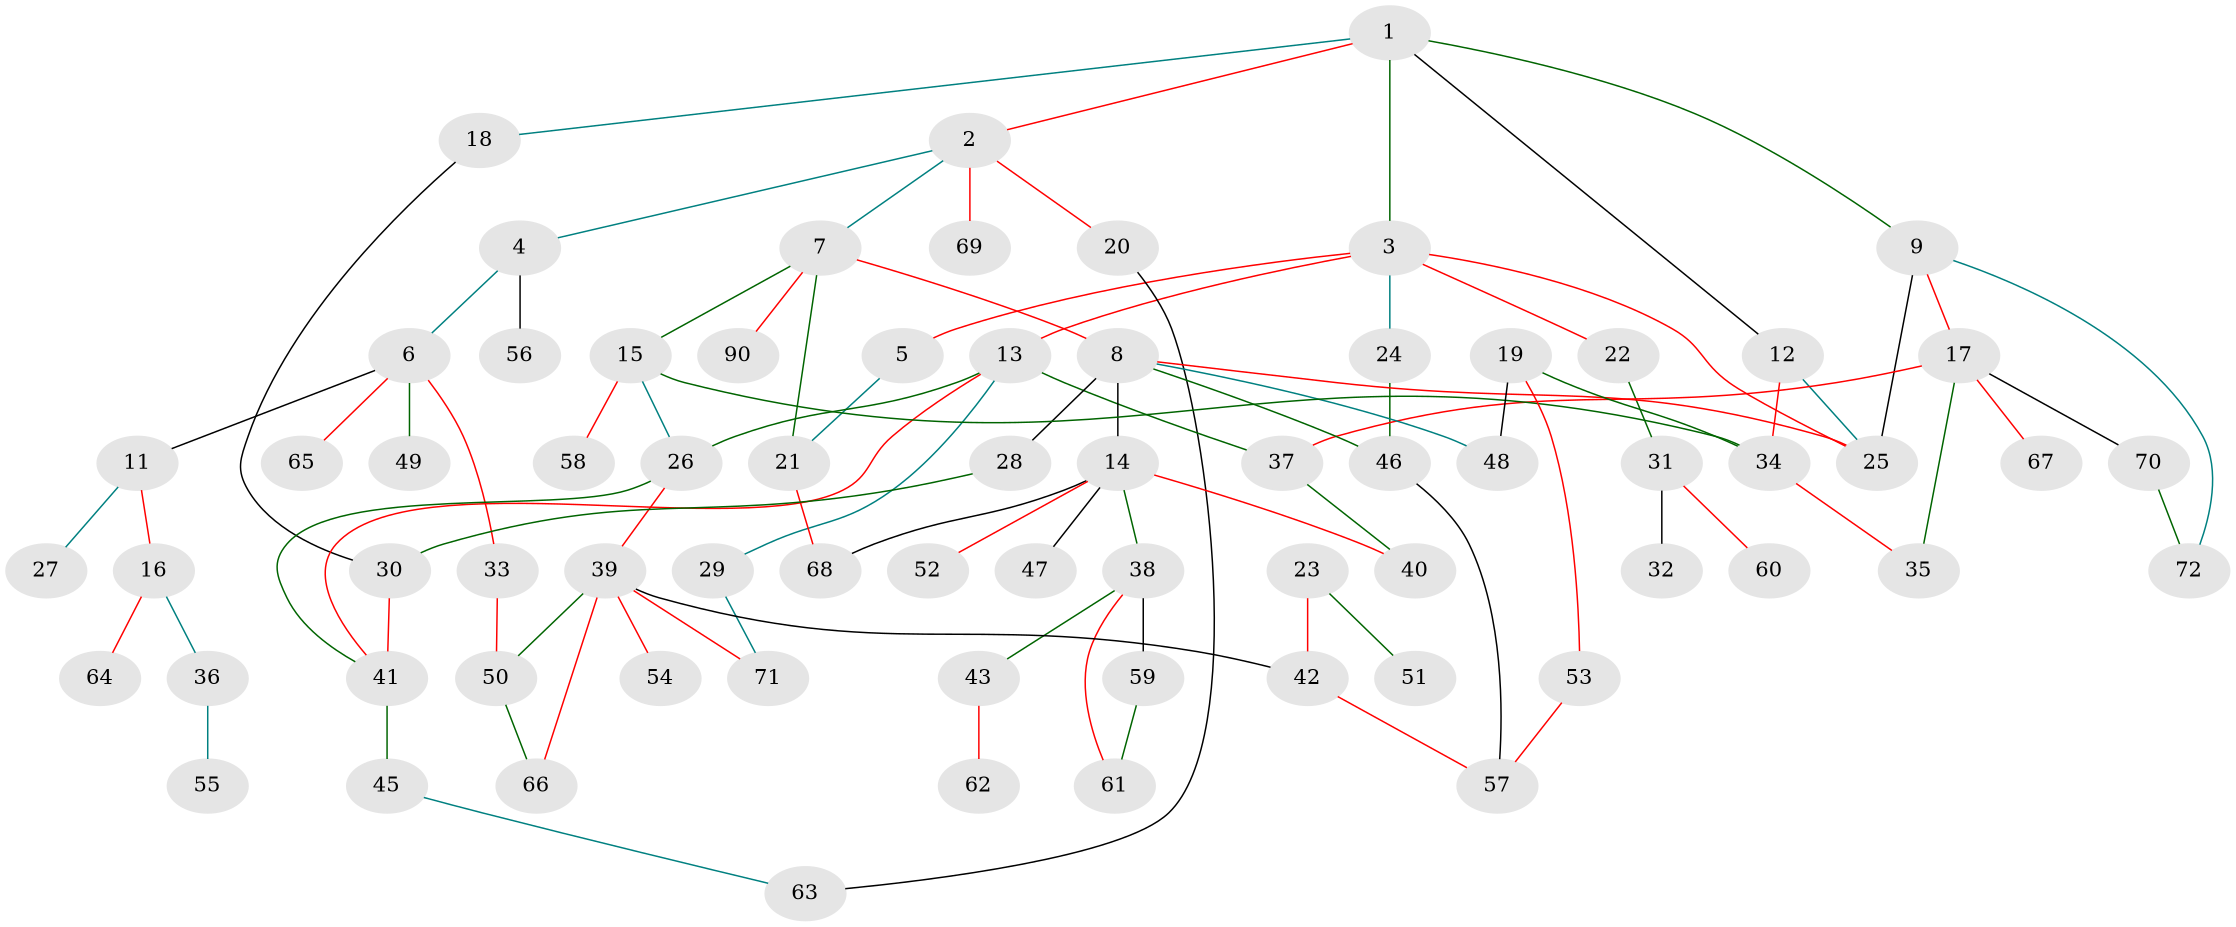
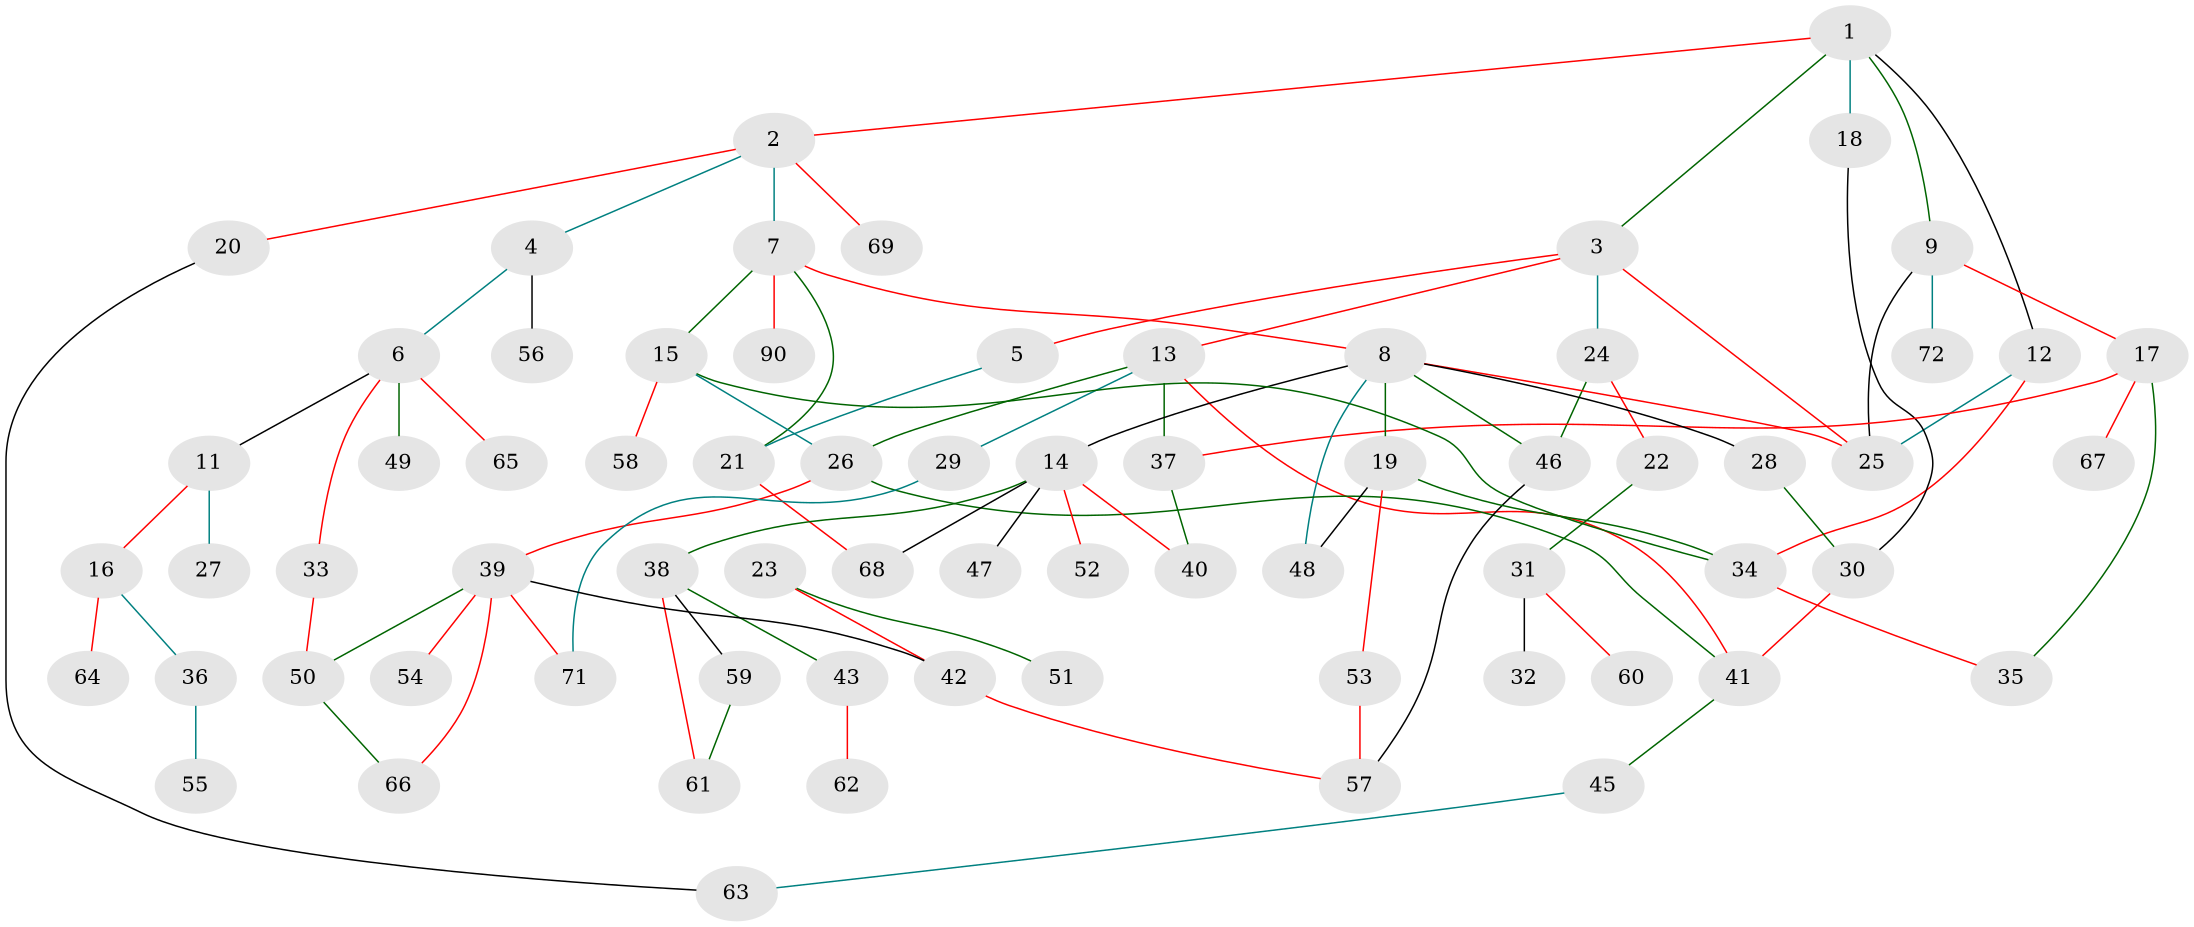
(1505, 301) -> (1627, 410)
none -> (1385, 407)
(2149, 463) -> none
